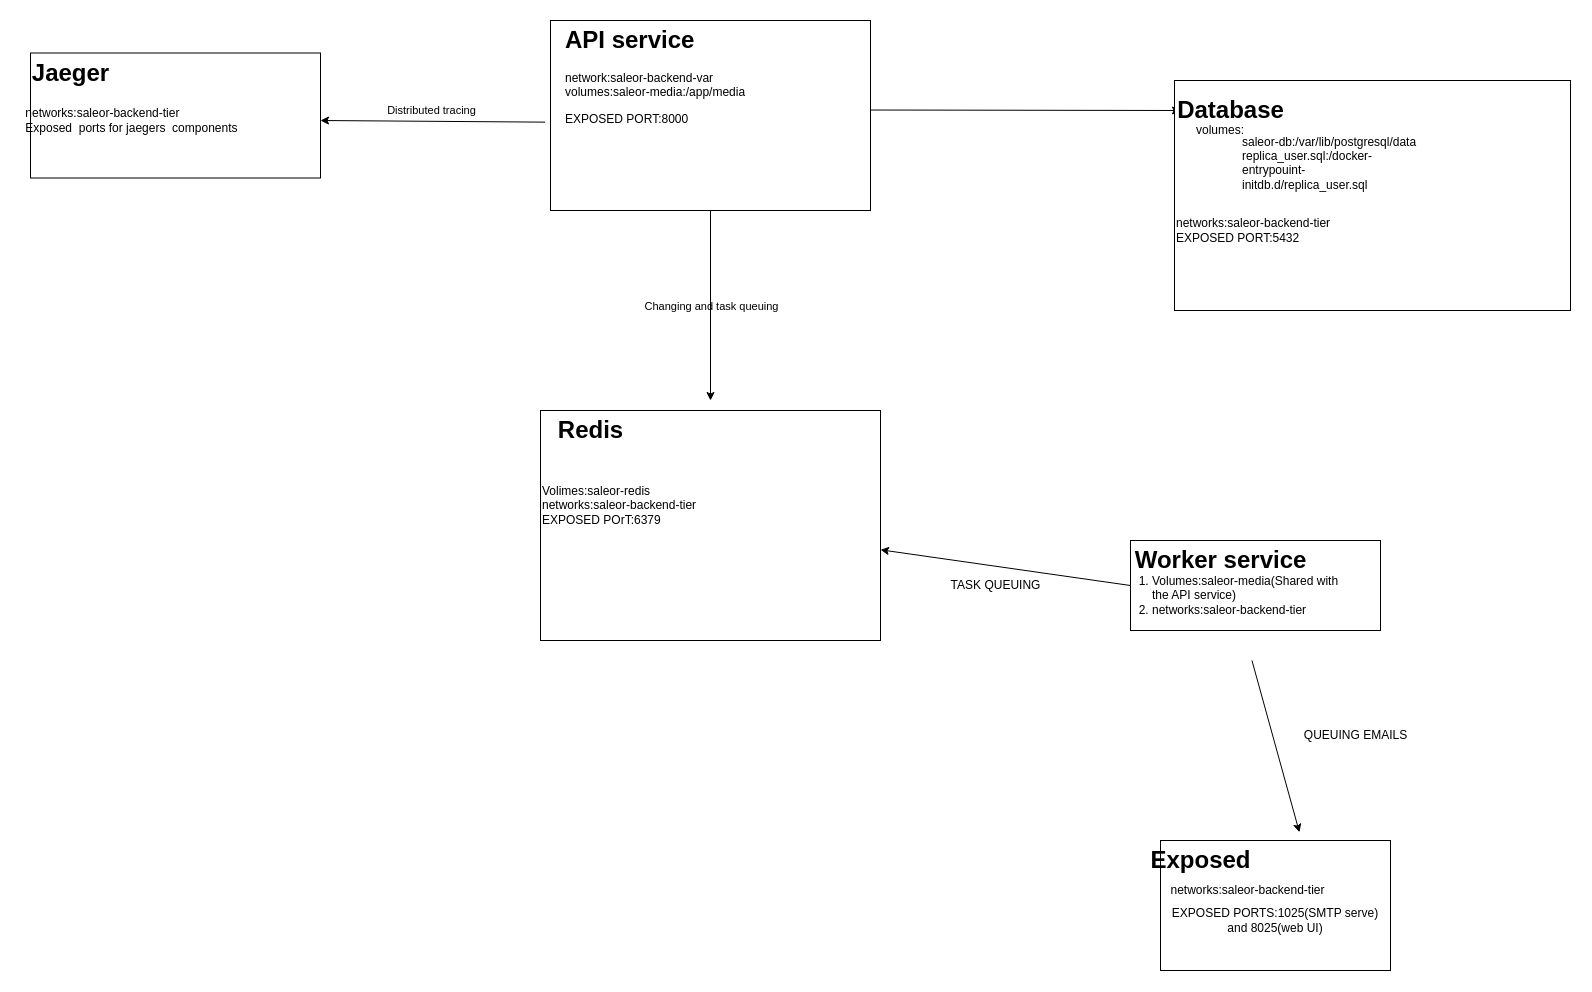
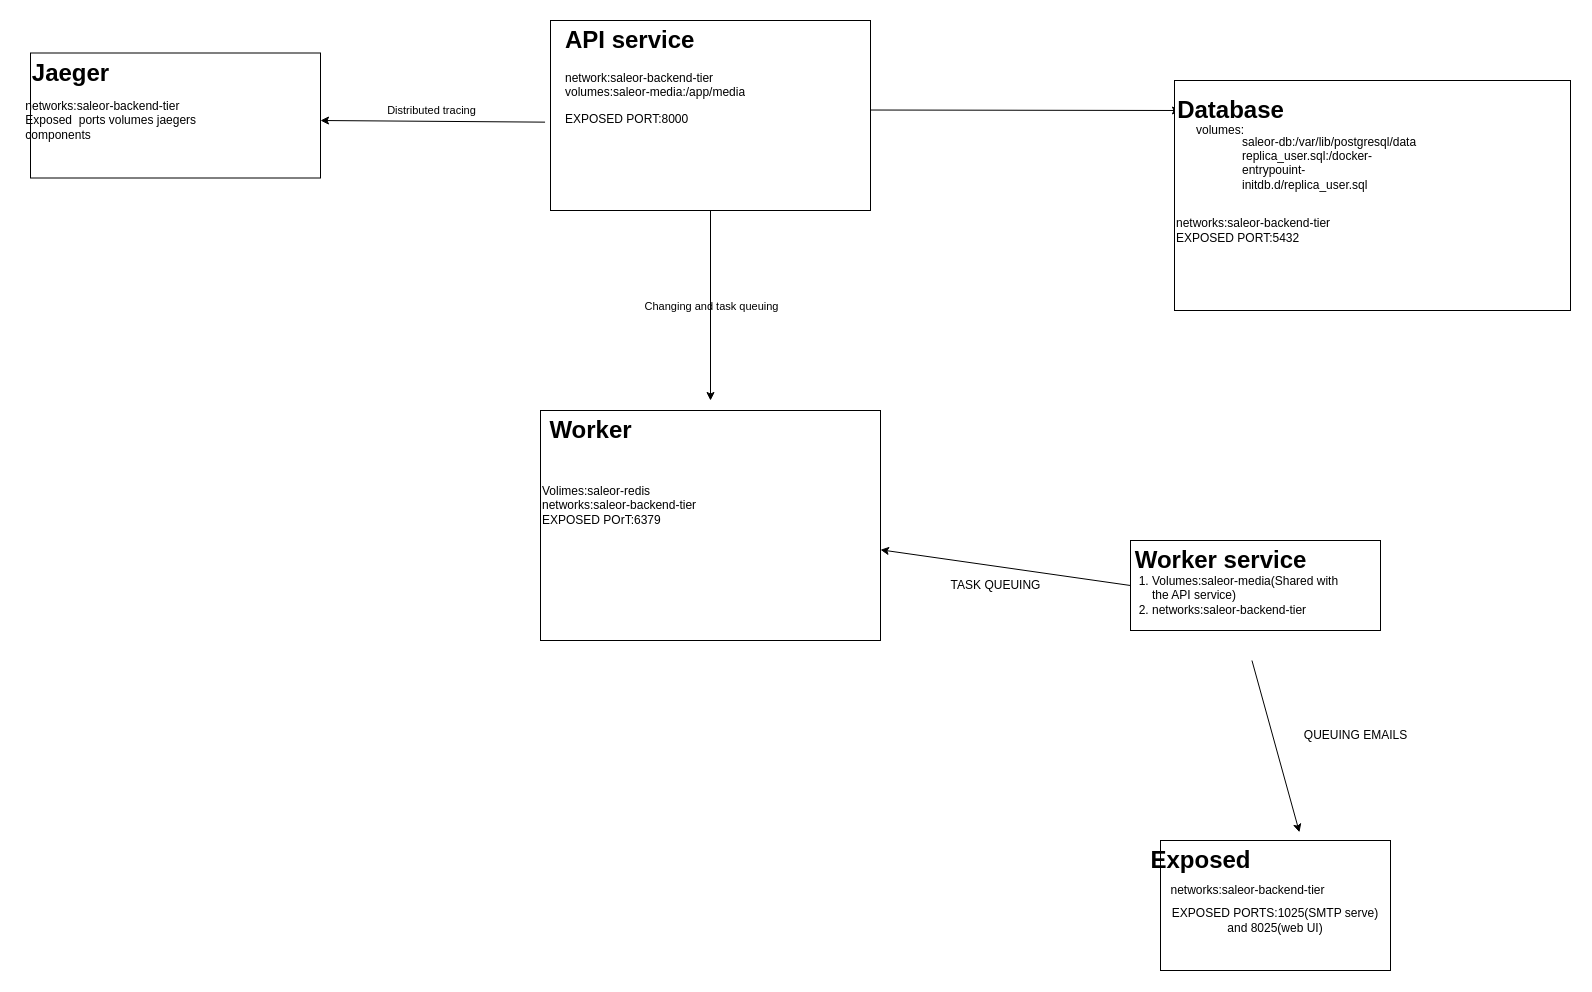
(660, 39) -> (660, 39)
(142, 121) -> (142, 121)
(591, 431) -> (591, 431)
